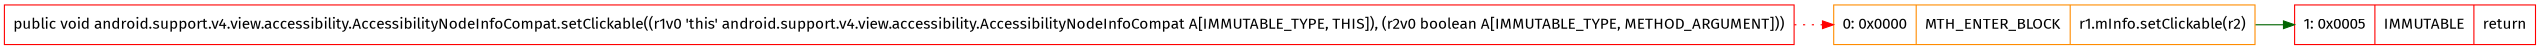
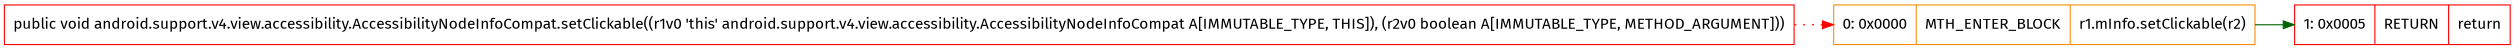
(2424, 24) -> (2412, 24)
